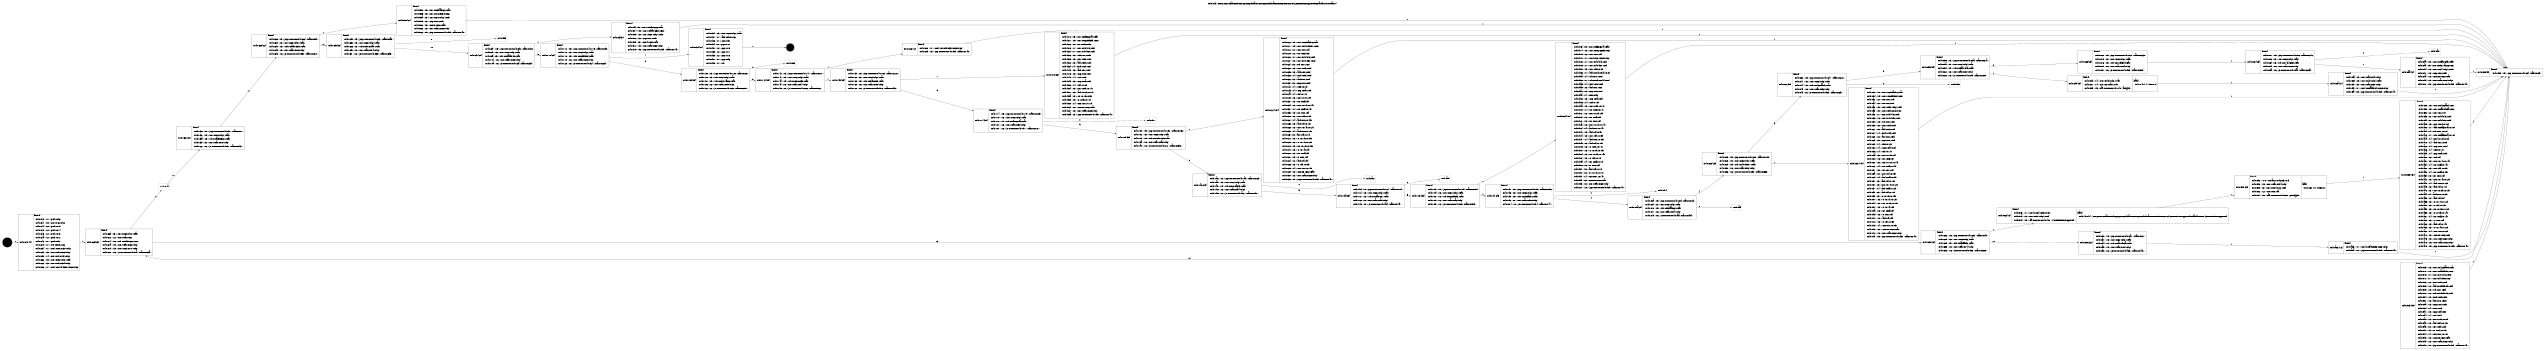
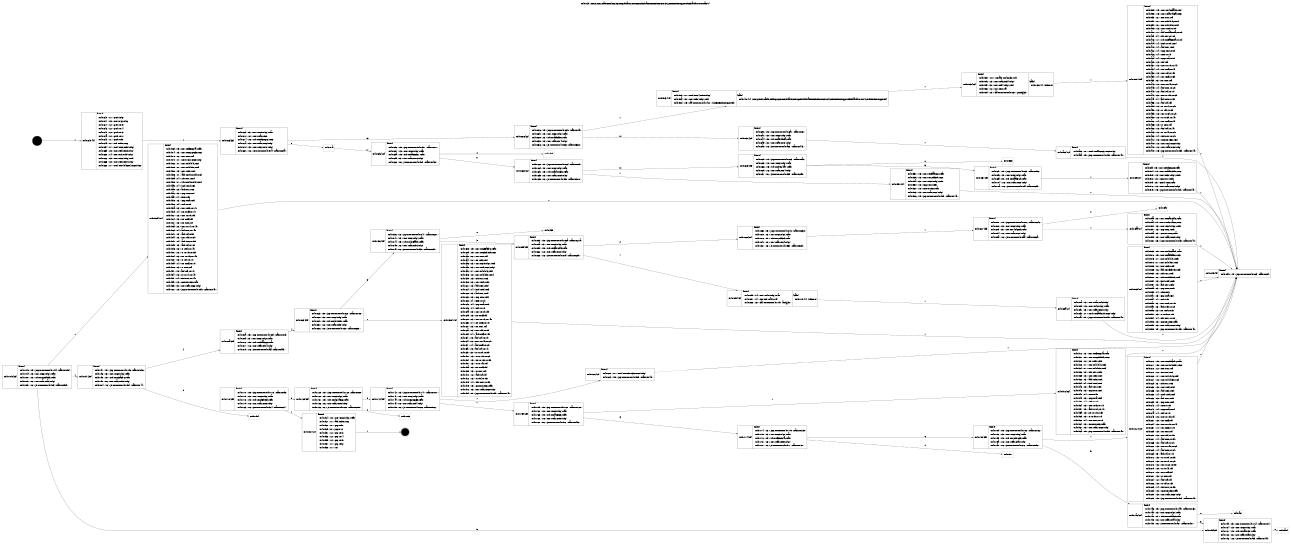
(537, 55) -> none
none -> (549, 154)
(1407, 196) -> (570, 531)
(1737, 208) -> none
(1401, 259) -> none
